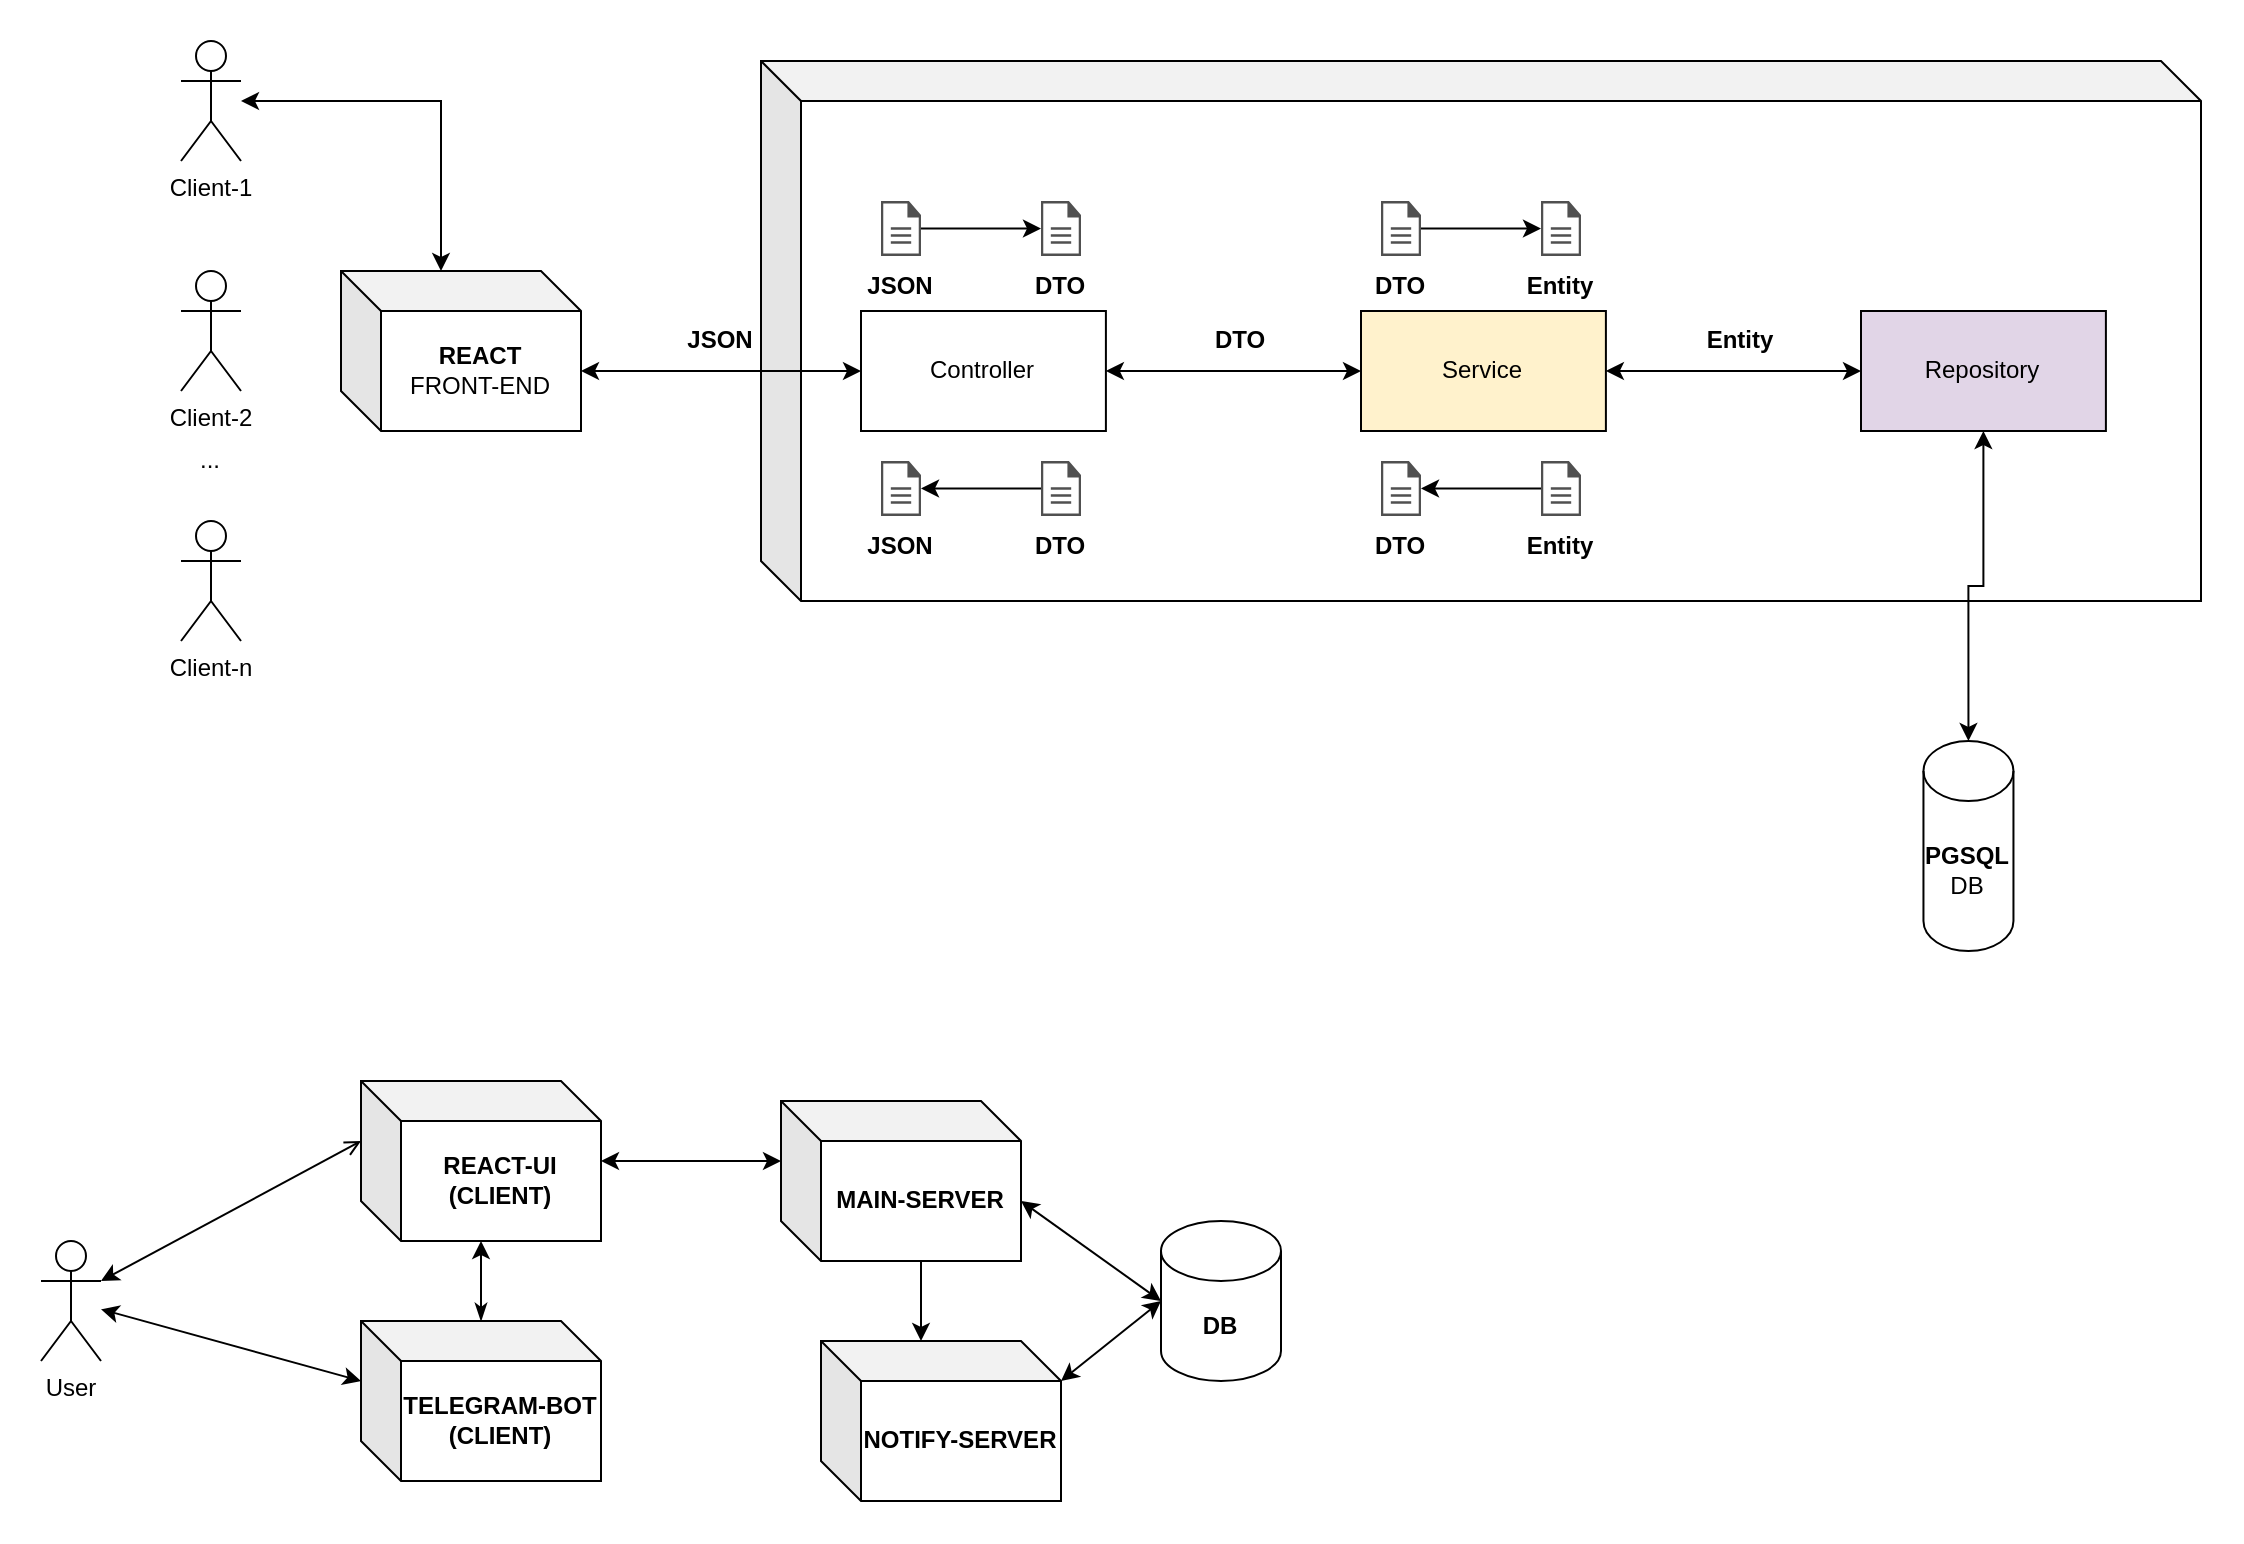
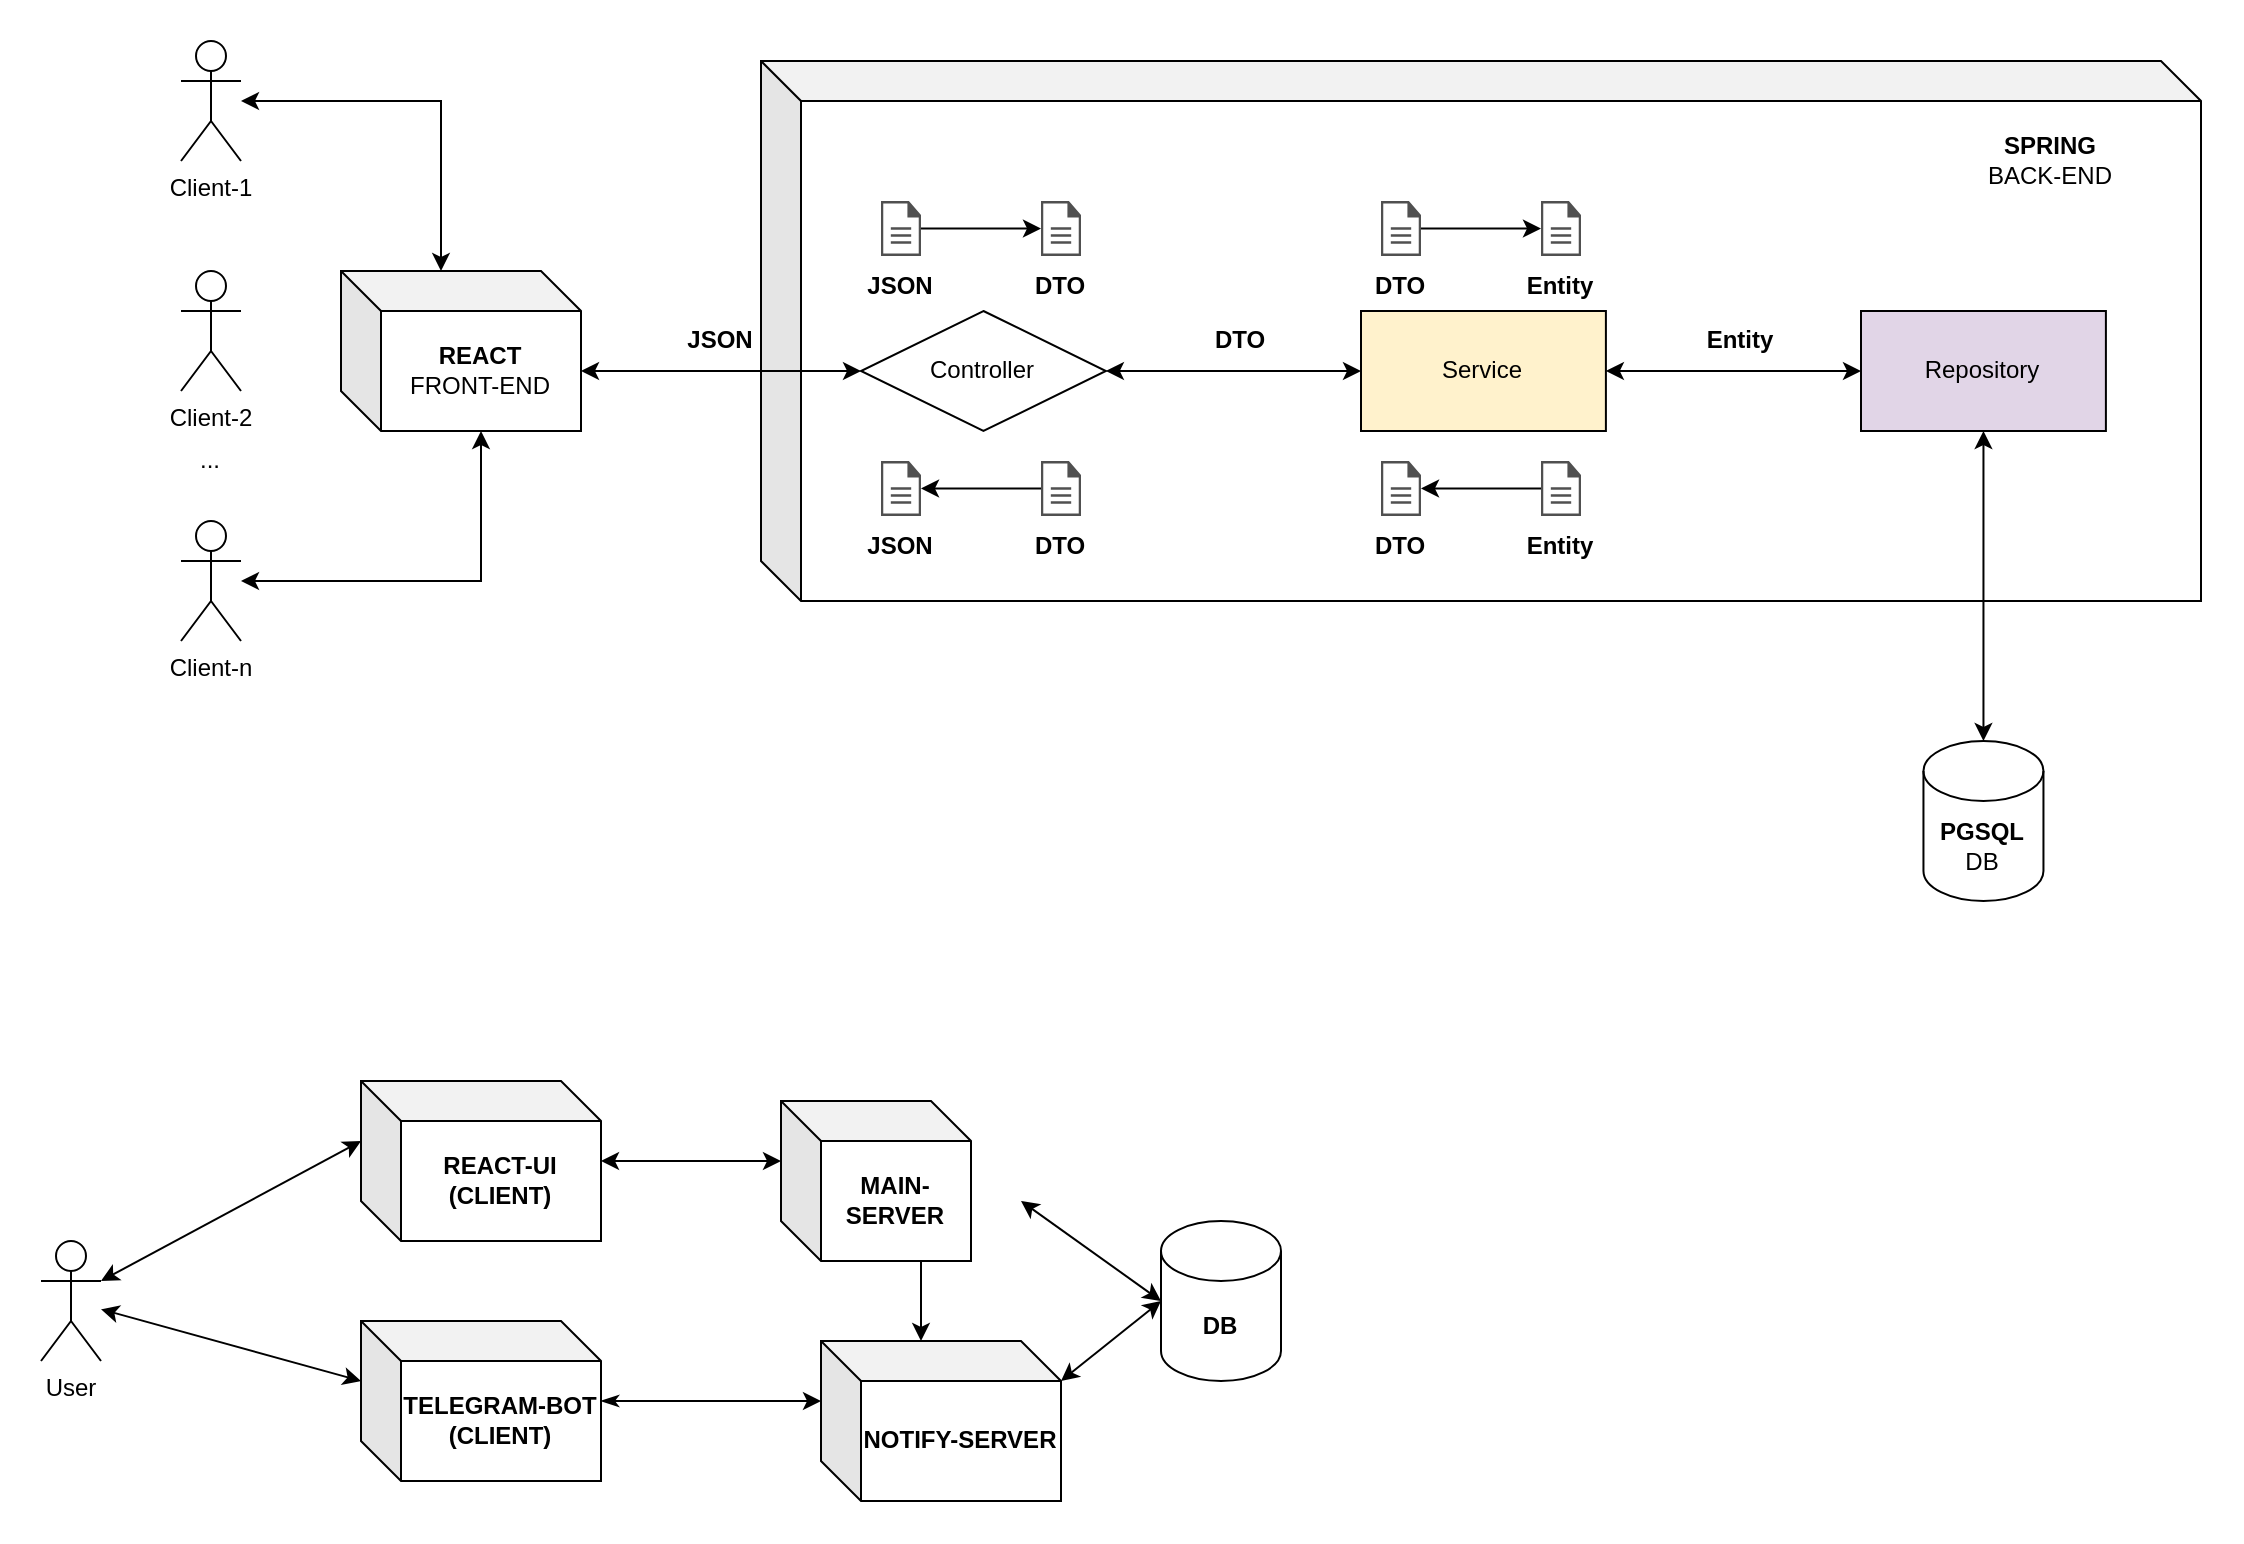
none -> (2051, 161)
(983, 371) -> (983, 371)
none -> (436, 581)
(1968, 846) -> (1983, 821)
(352, 1146) -> (348, 1148)
(901, 1181) -> (876, 1181)
(481, 1281) -> (711, 1401)
